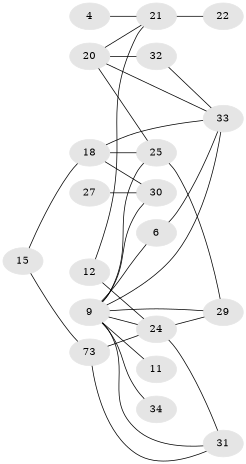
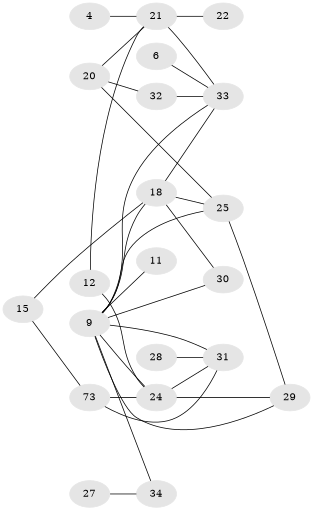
(156, 88) -> (192, 55)
(123, 193) -> (123, 494)
(124, 273) -> (127, 241)
none -> (156, 357)
